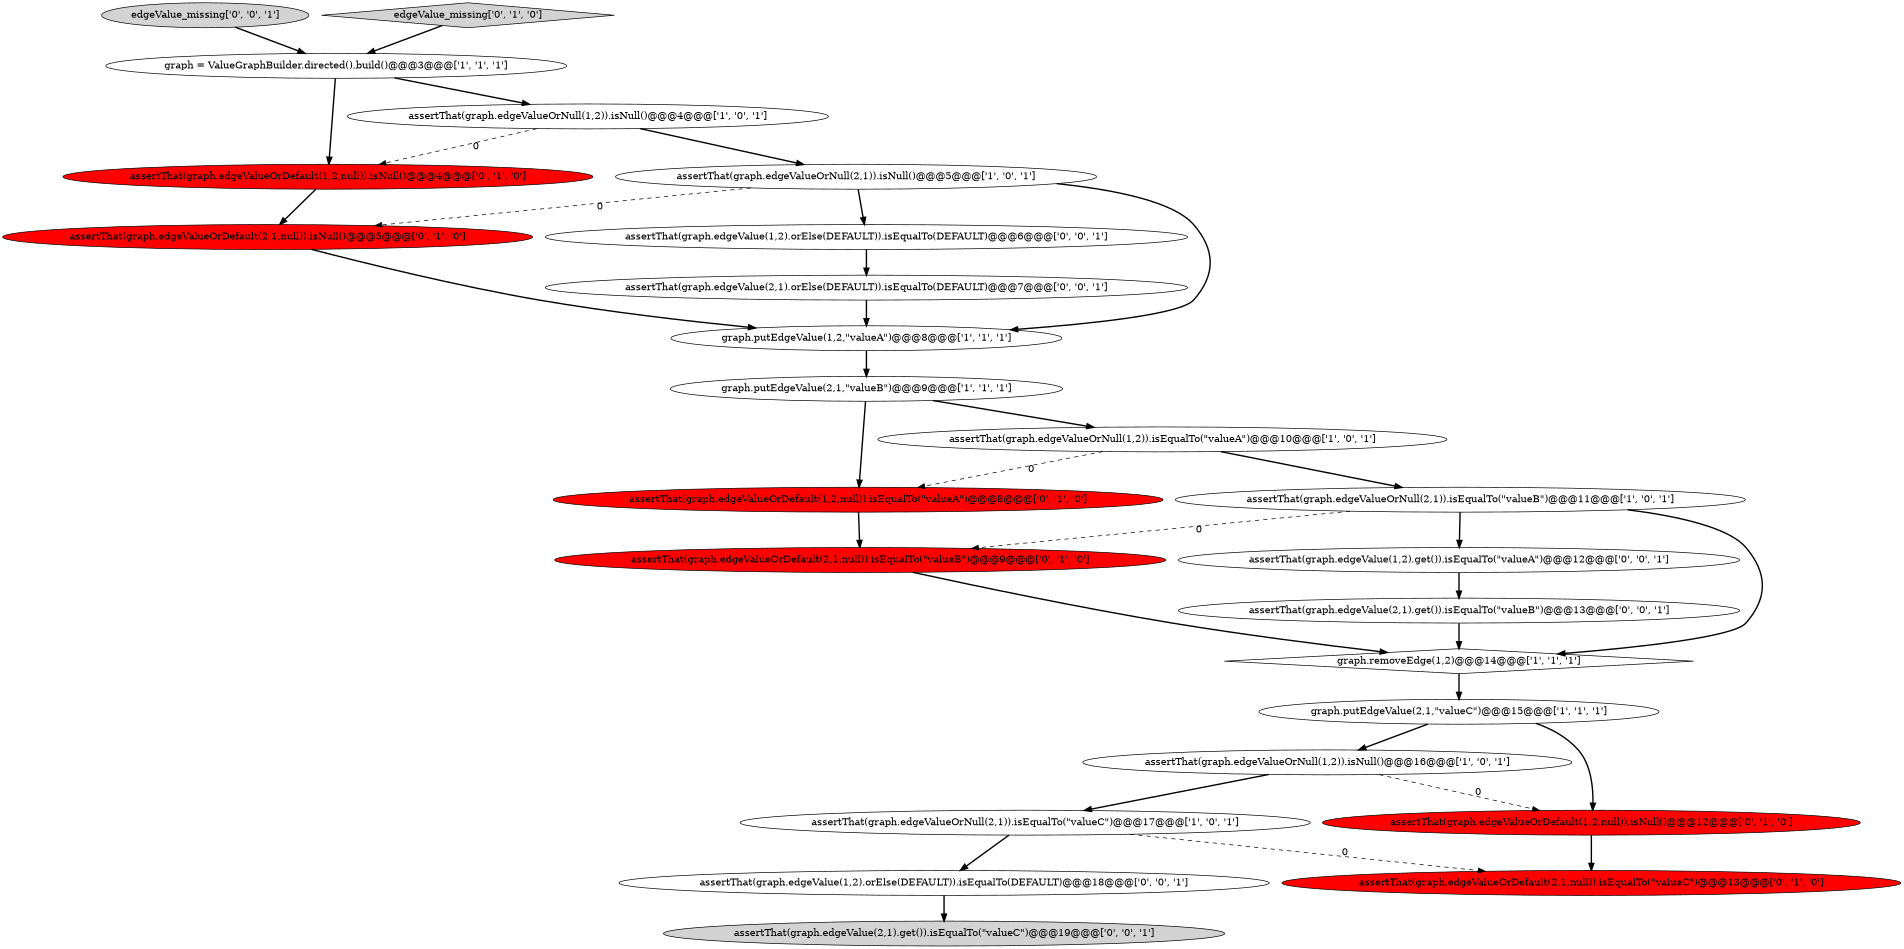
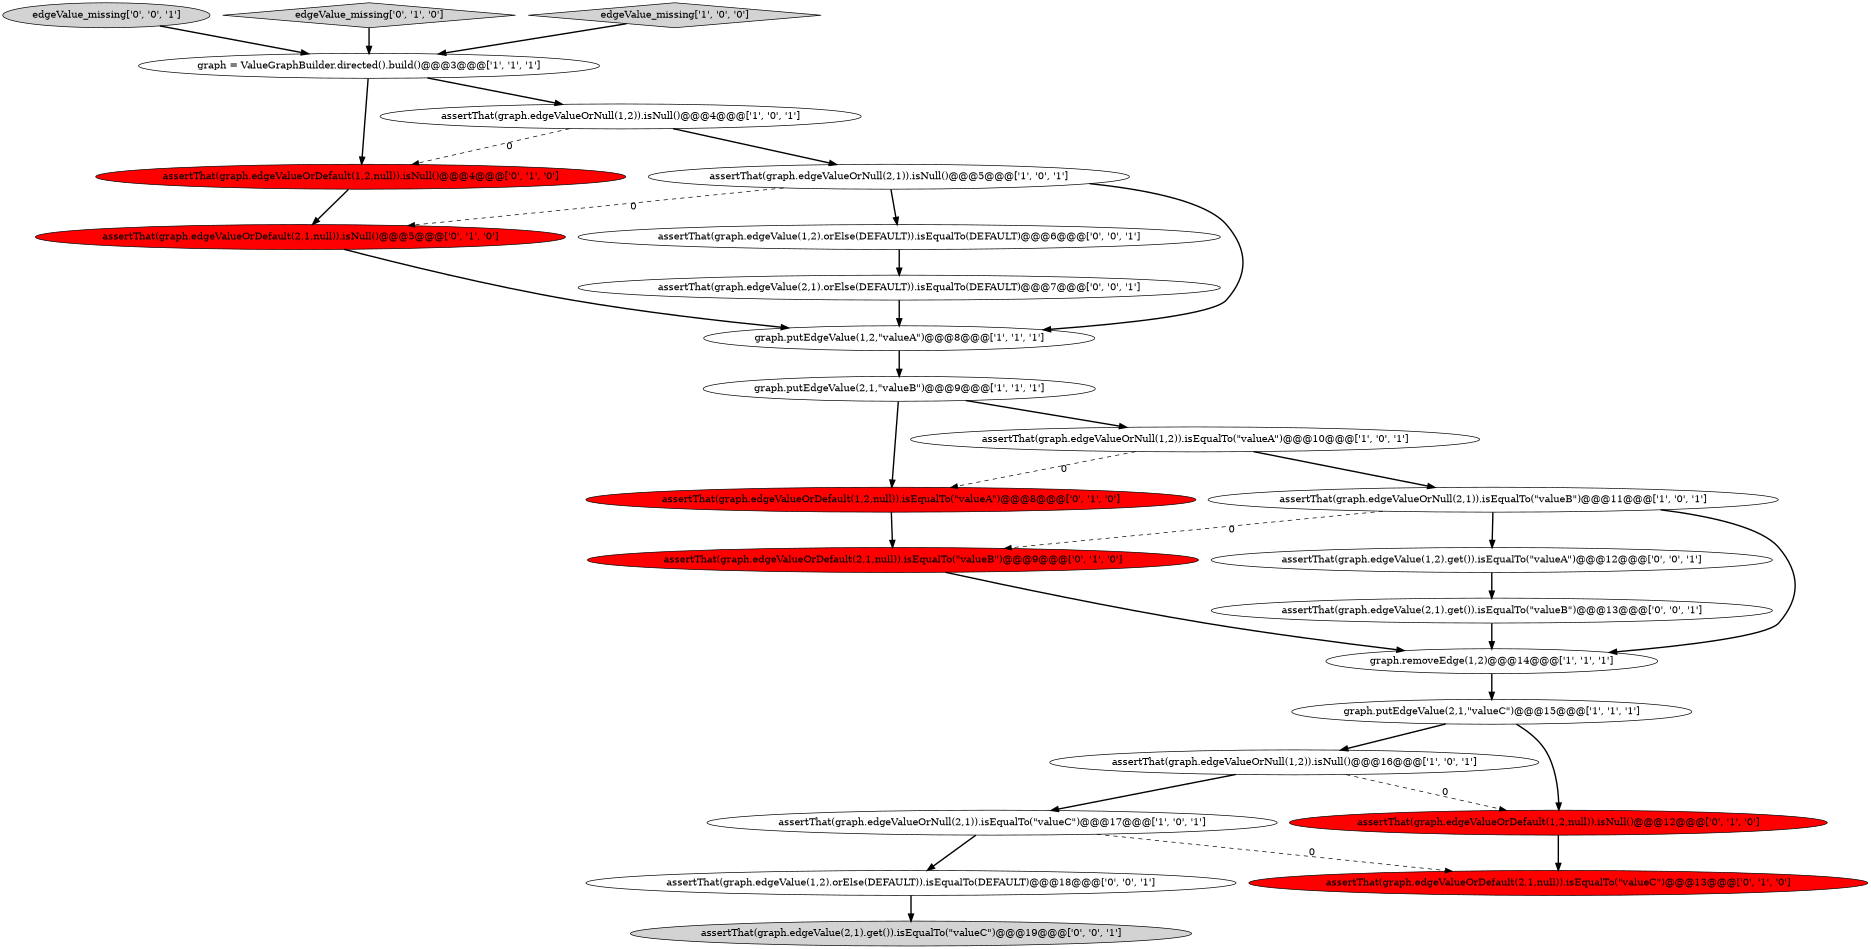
none -> (675, 15)
(1459, 661) -> (1492, 661)
